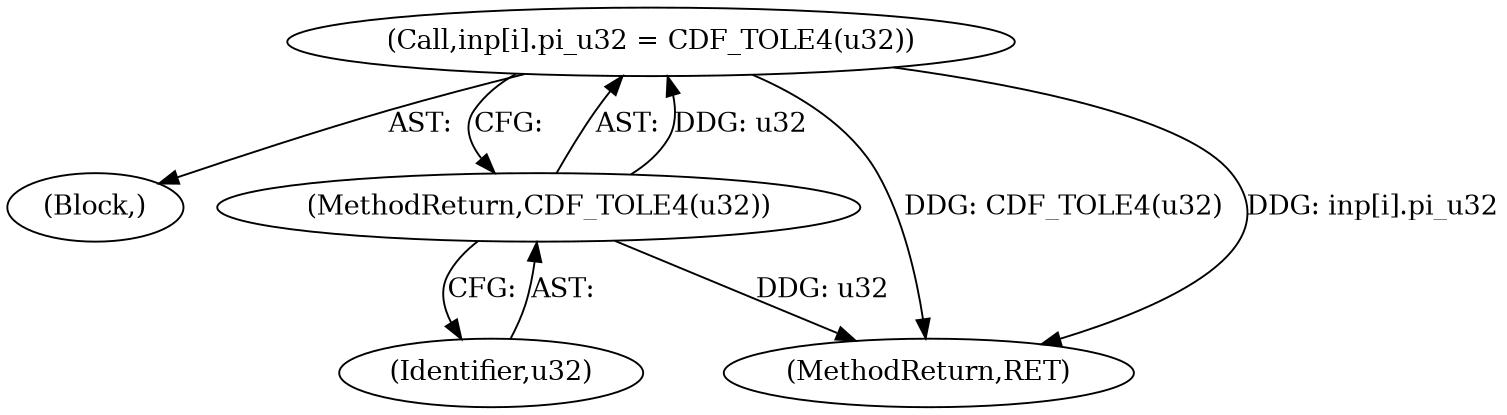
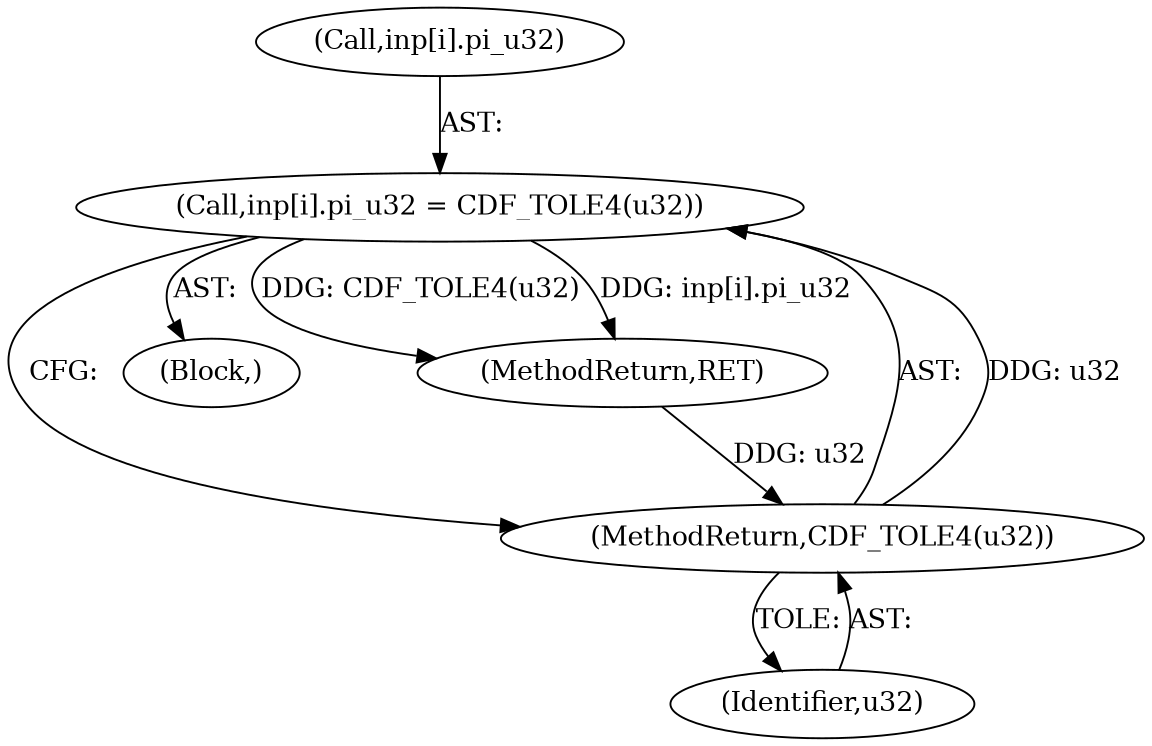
none -> (440, 42)
(726, 287) -> (714, 449)
(486, 290) -> (802, 621)
